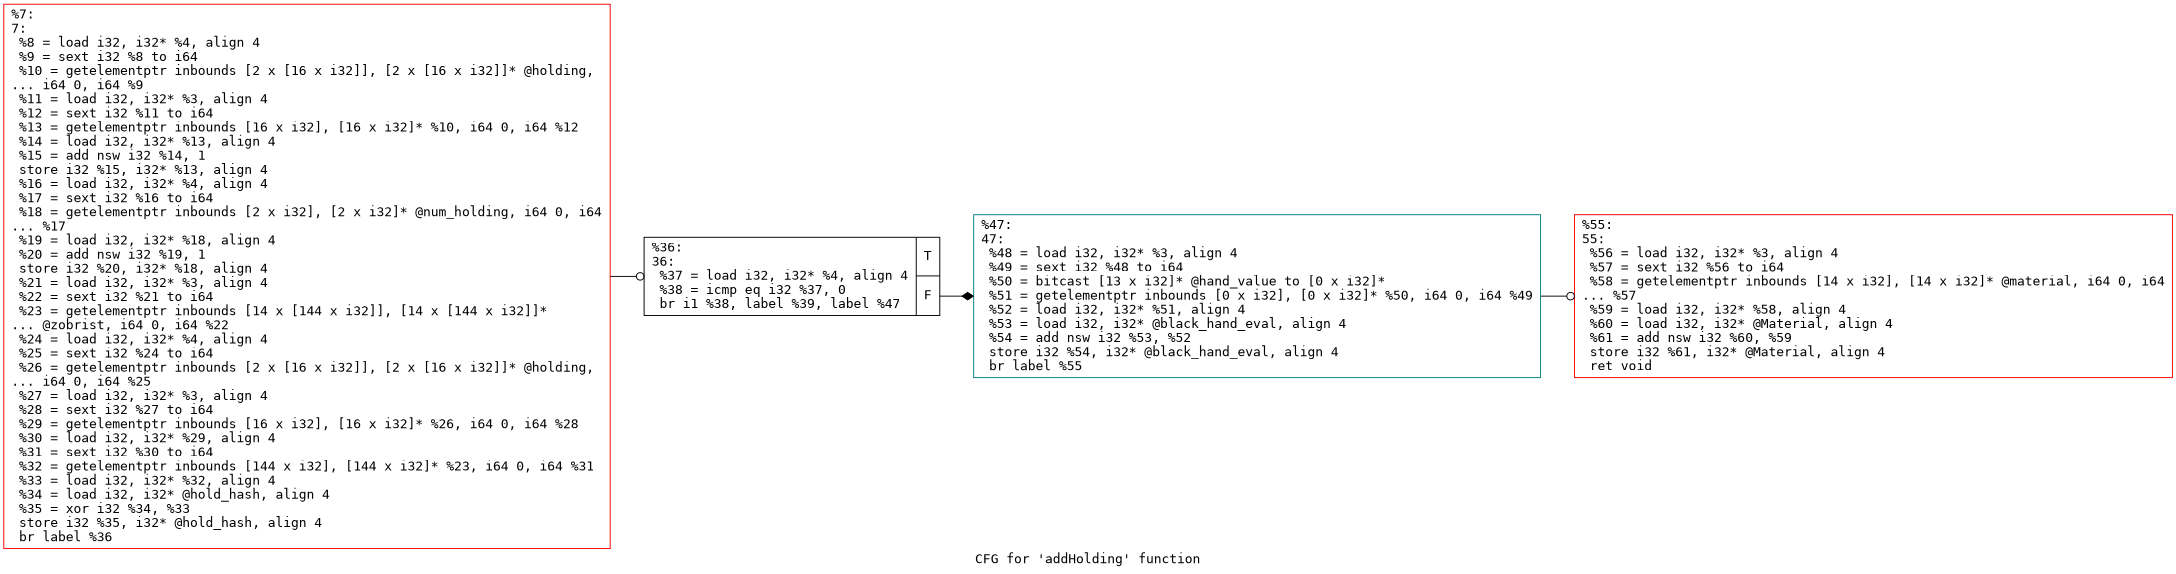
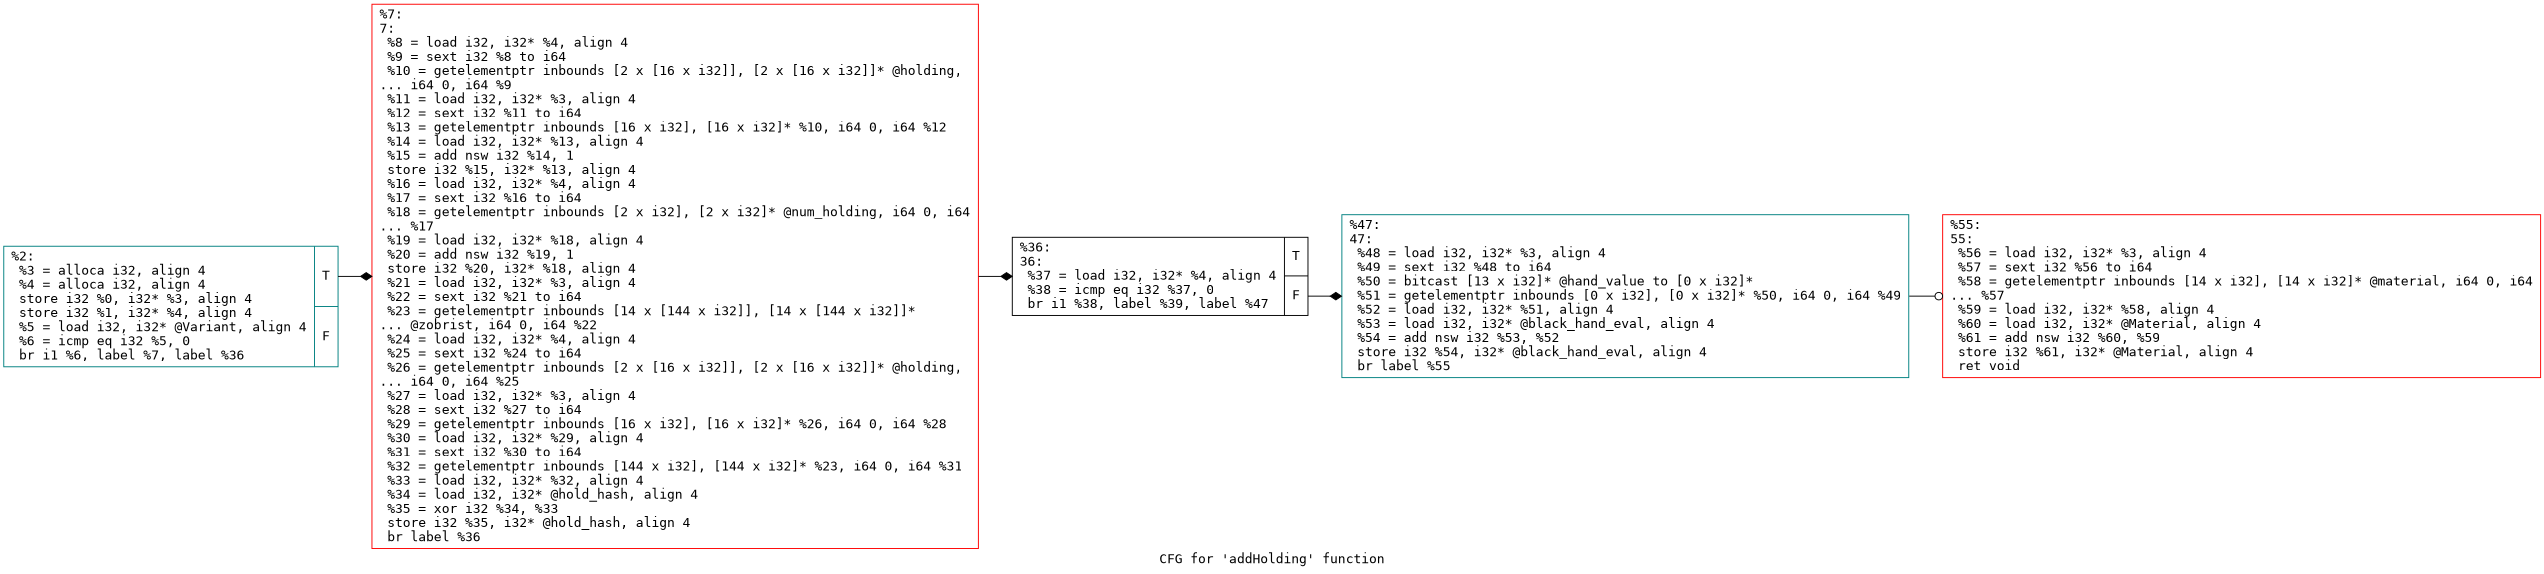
(623, 276) -> (990, 276)
none -> (171, 307)
